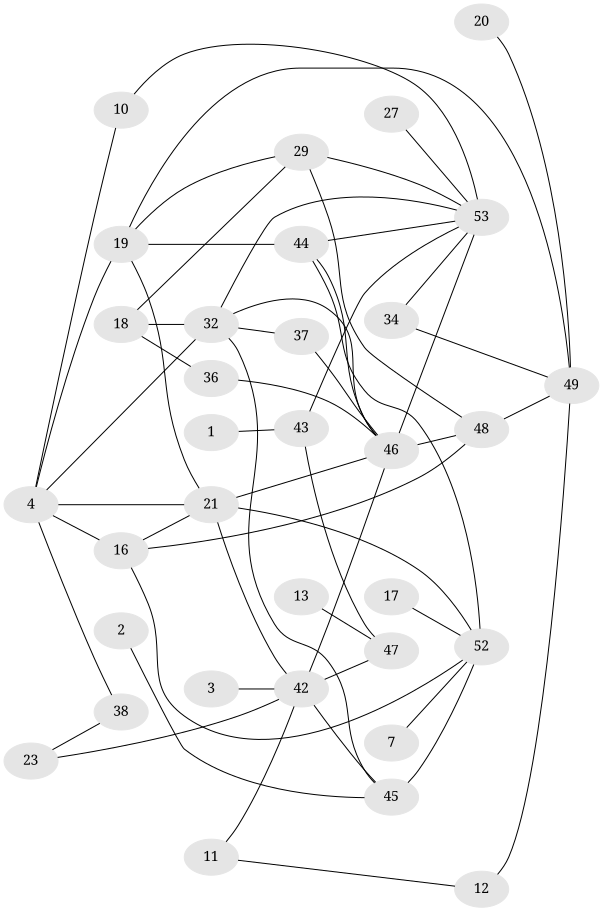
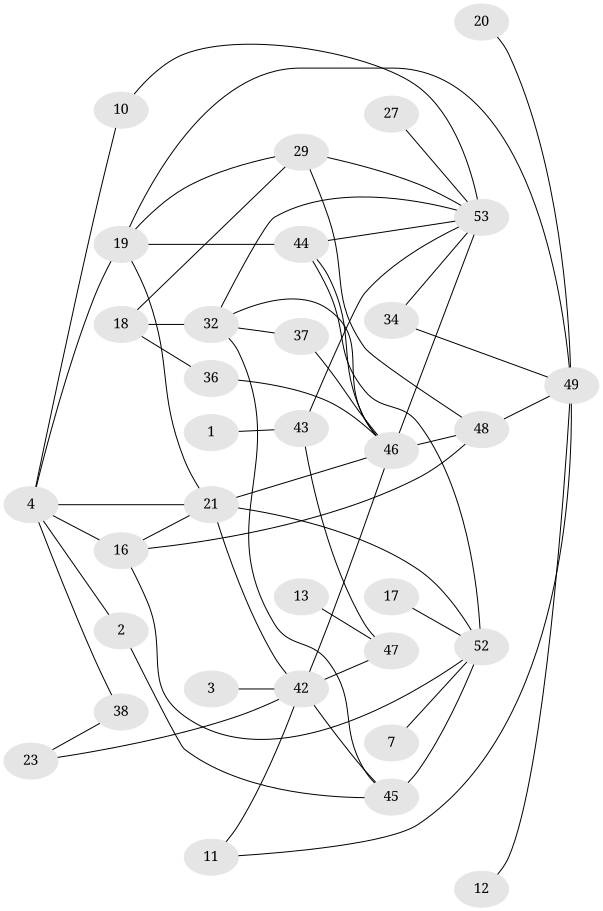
(121, 415) -> (76, 568)
(347, 873) -> (508, 718)
